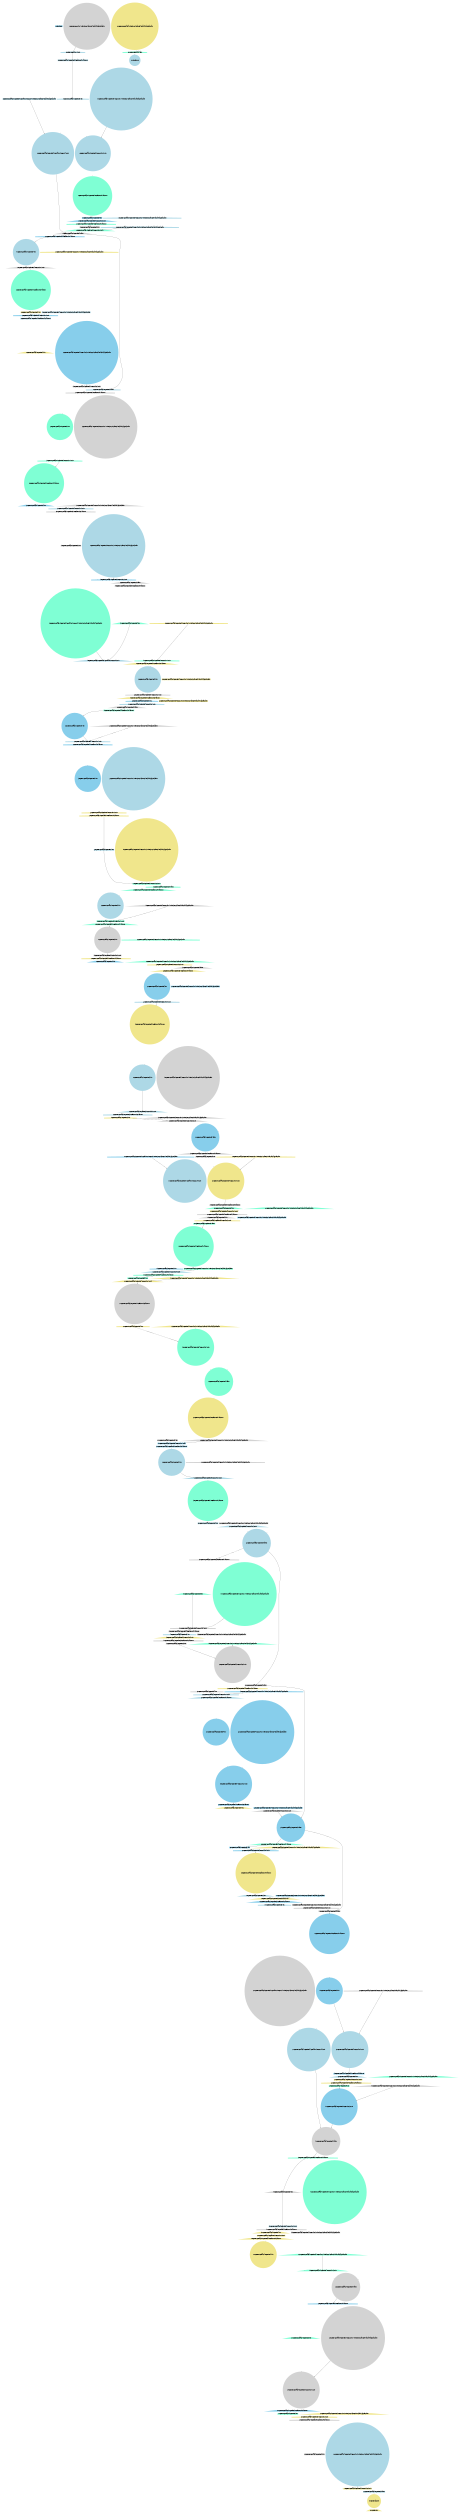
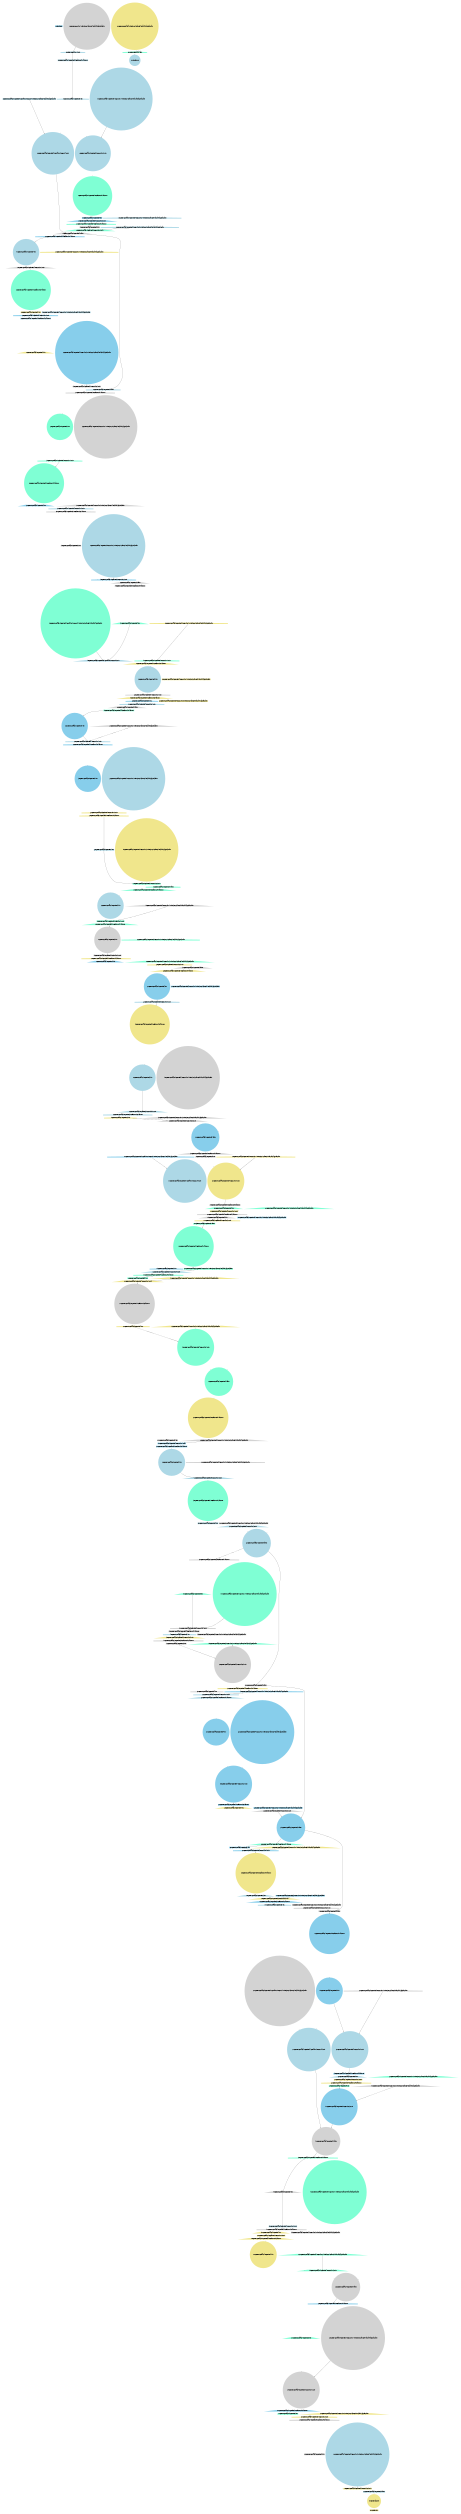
(374, 2510) -> (374, 2510)
